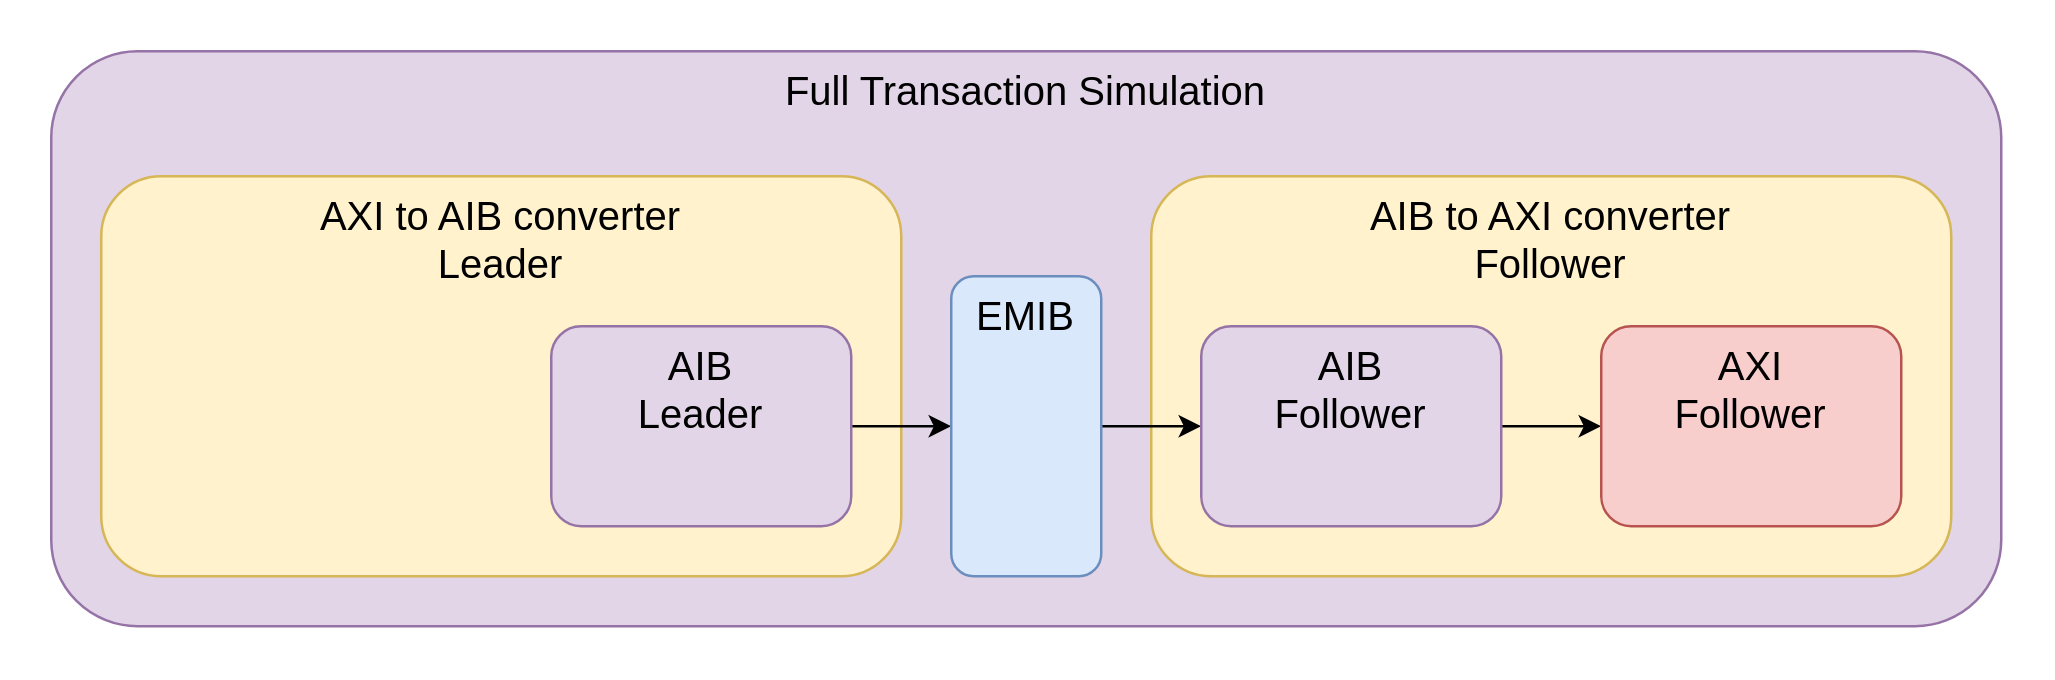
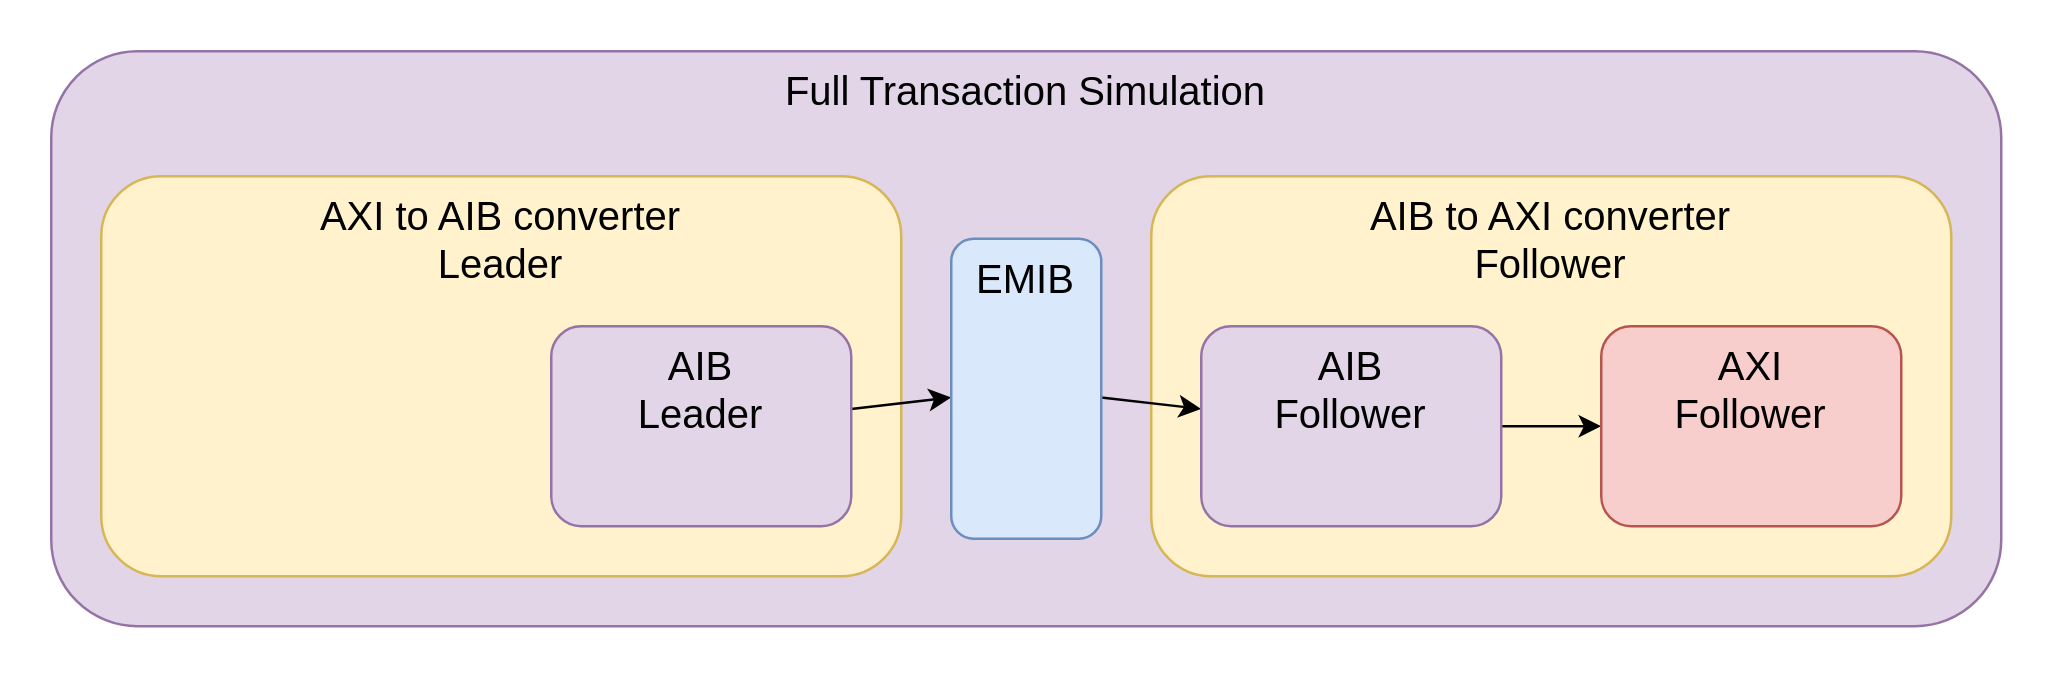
(1026, 426) -> (1026, 389)
